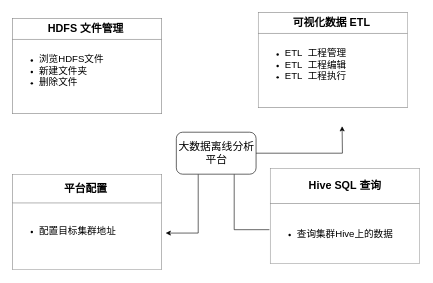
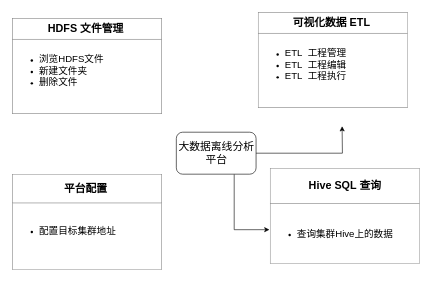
(266, 230) -> (264, 230)
(171, 233) -> none
